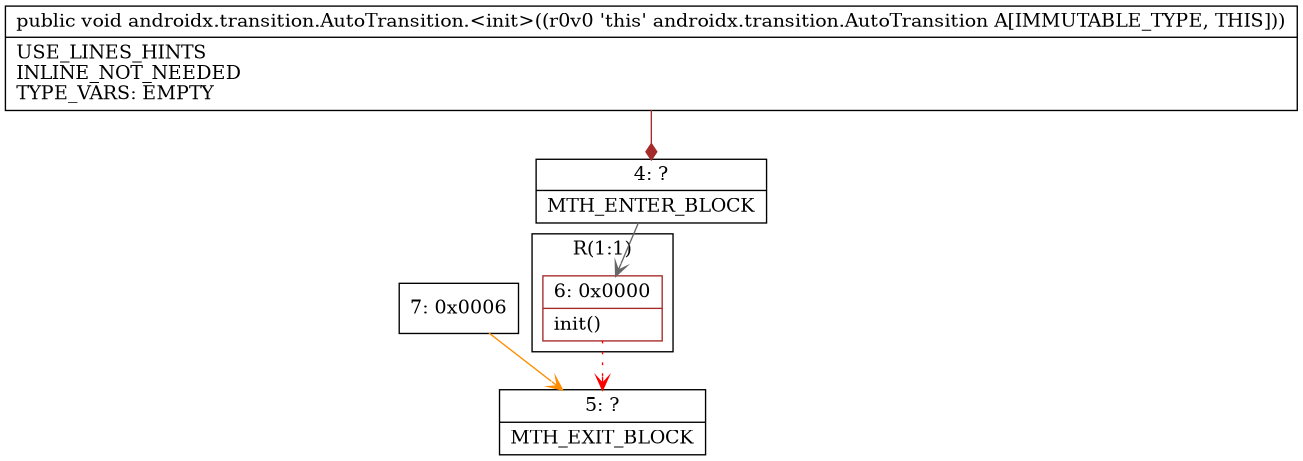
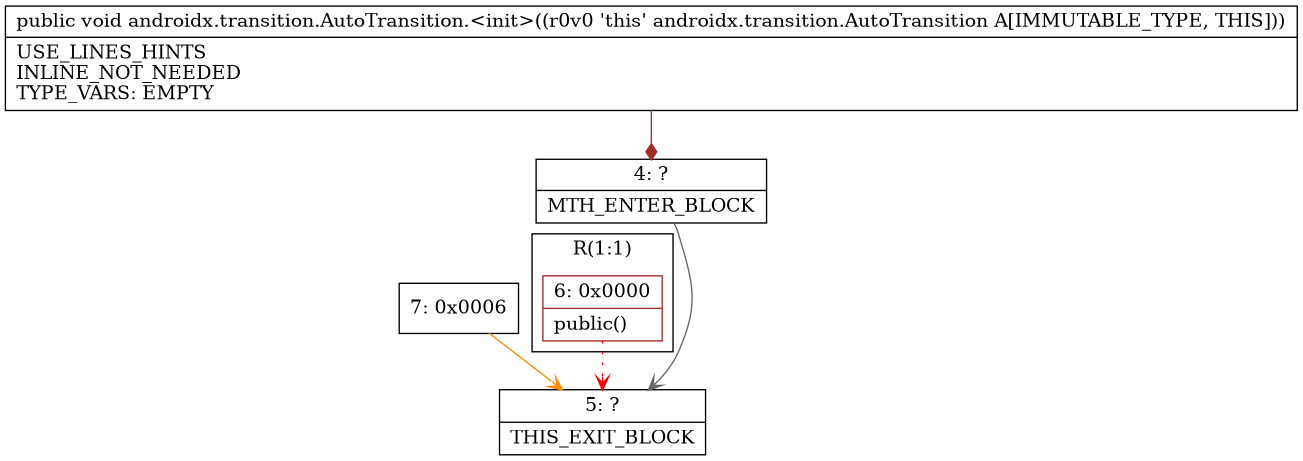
(630, 243) -> (692, 305)
(577, 324) -> (591, 324)
(603, 438) -> (603, 438)
